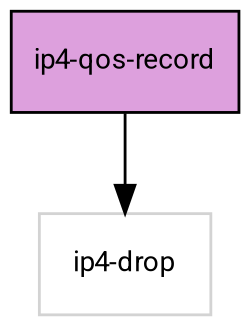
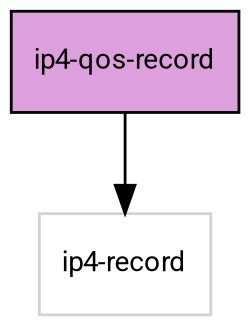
(125, 264) -> (125, 264)
